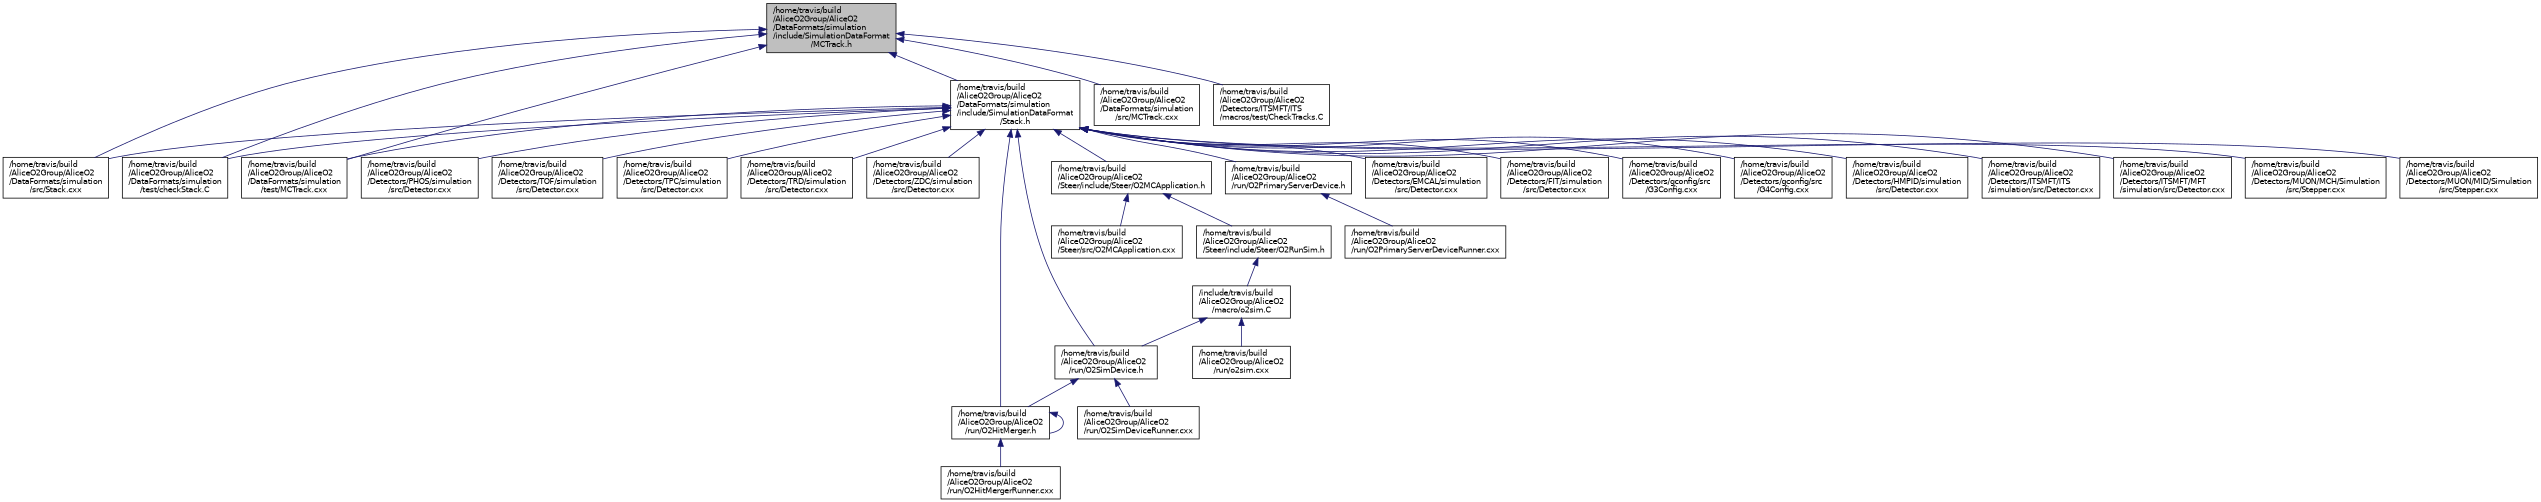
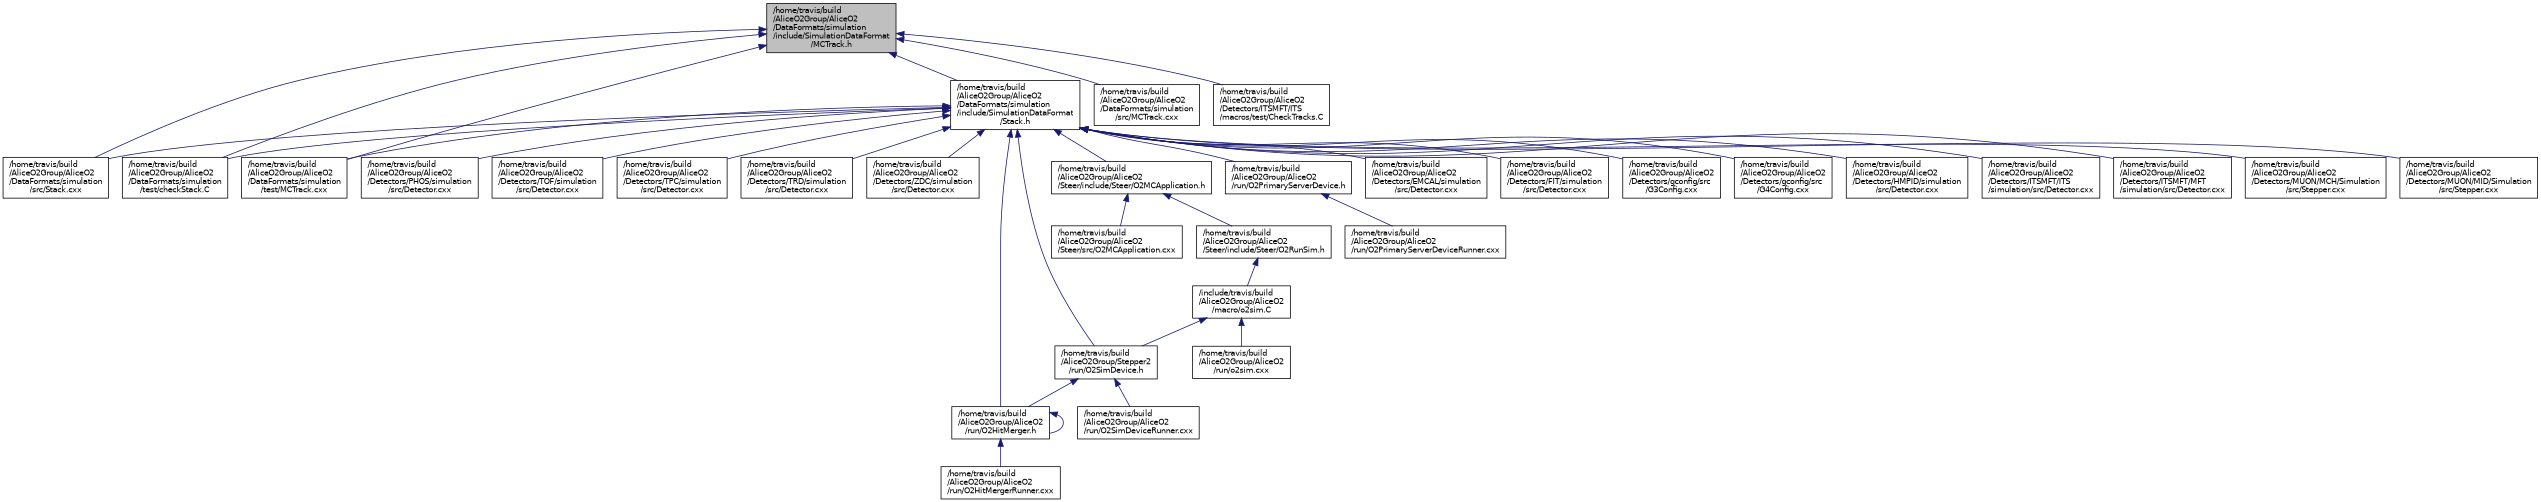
(1106, 362) -> (1106, 362)
